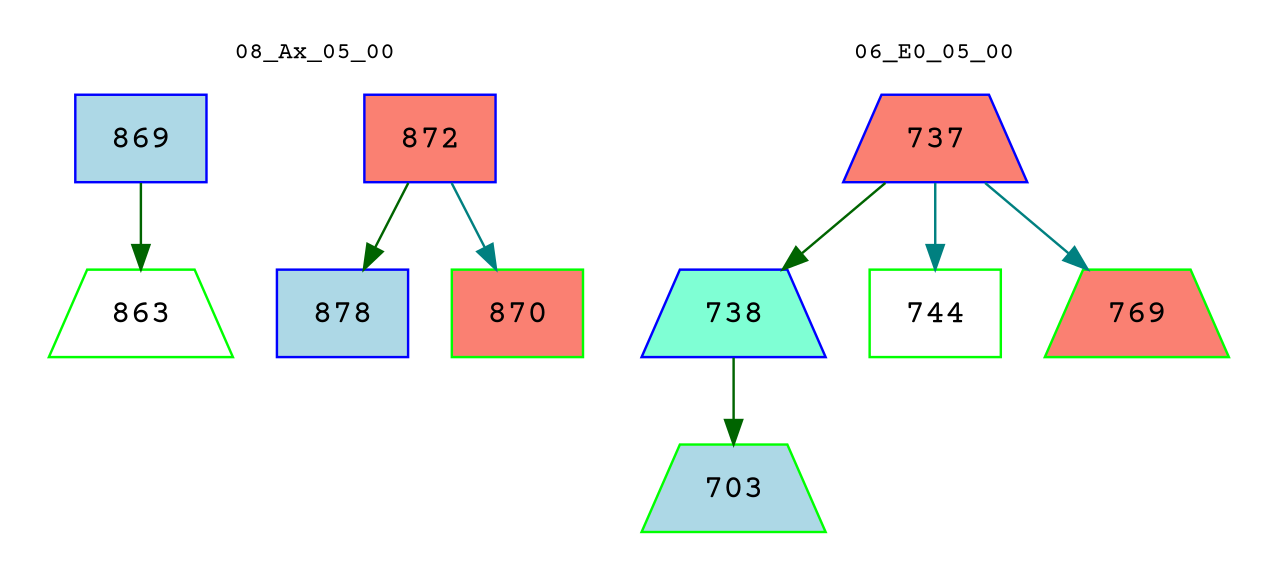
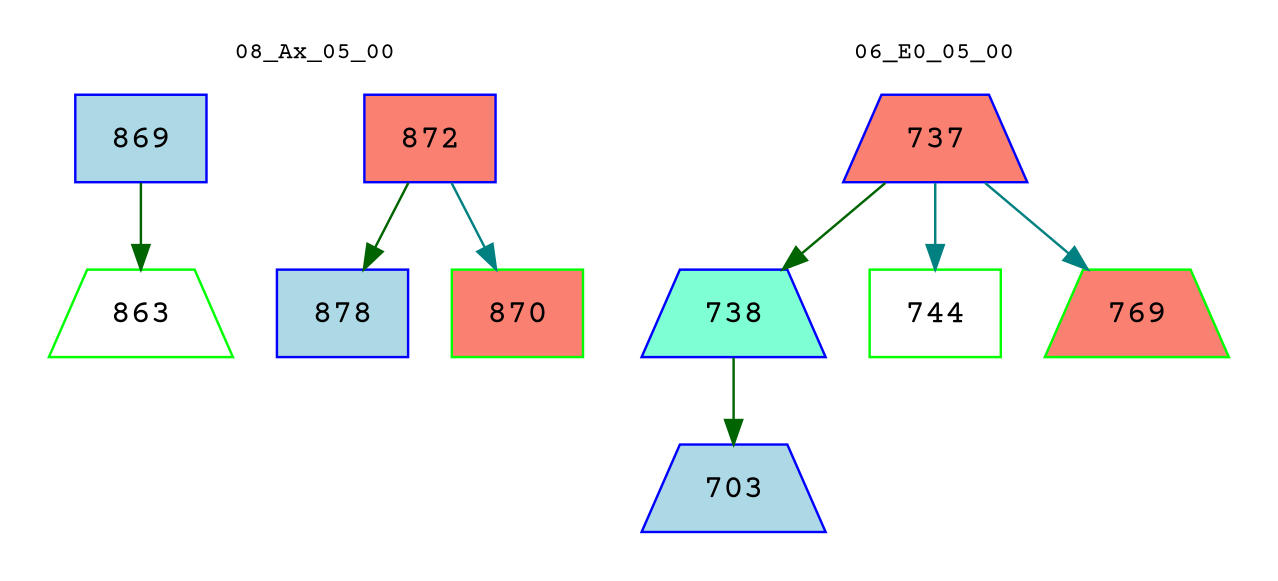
(734, 488) -> (734, 488)
